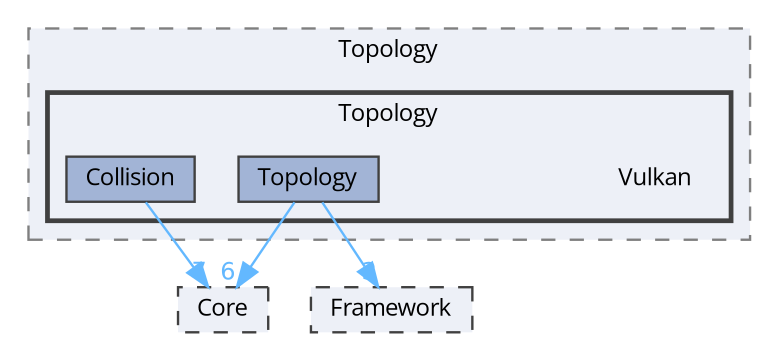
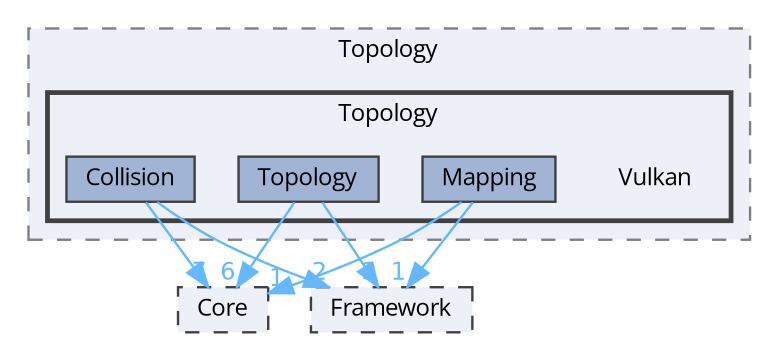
none -> (489, 179)
none -> (229, 246)
